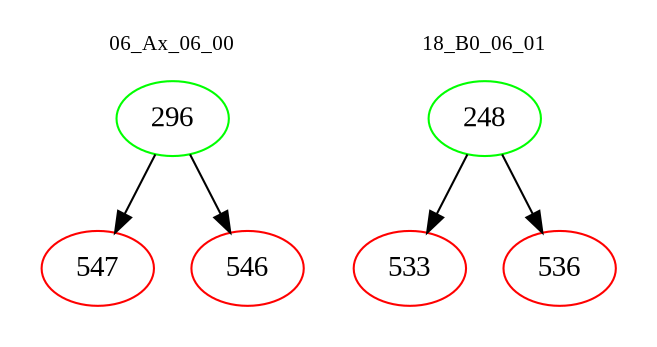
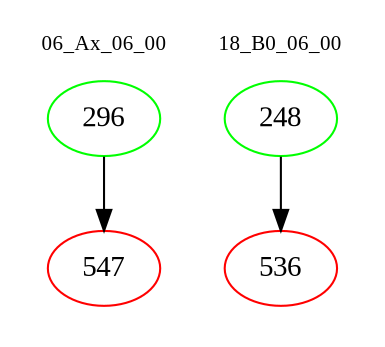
(485, 45) -> (281, 45)
(248, 268) -> none
(410, 268) -> none
